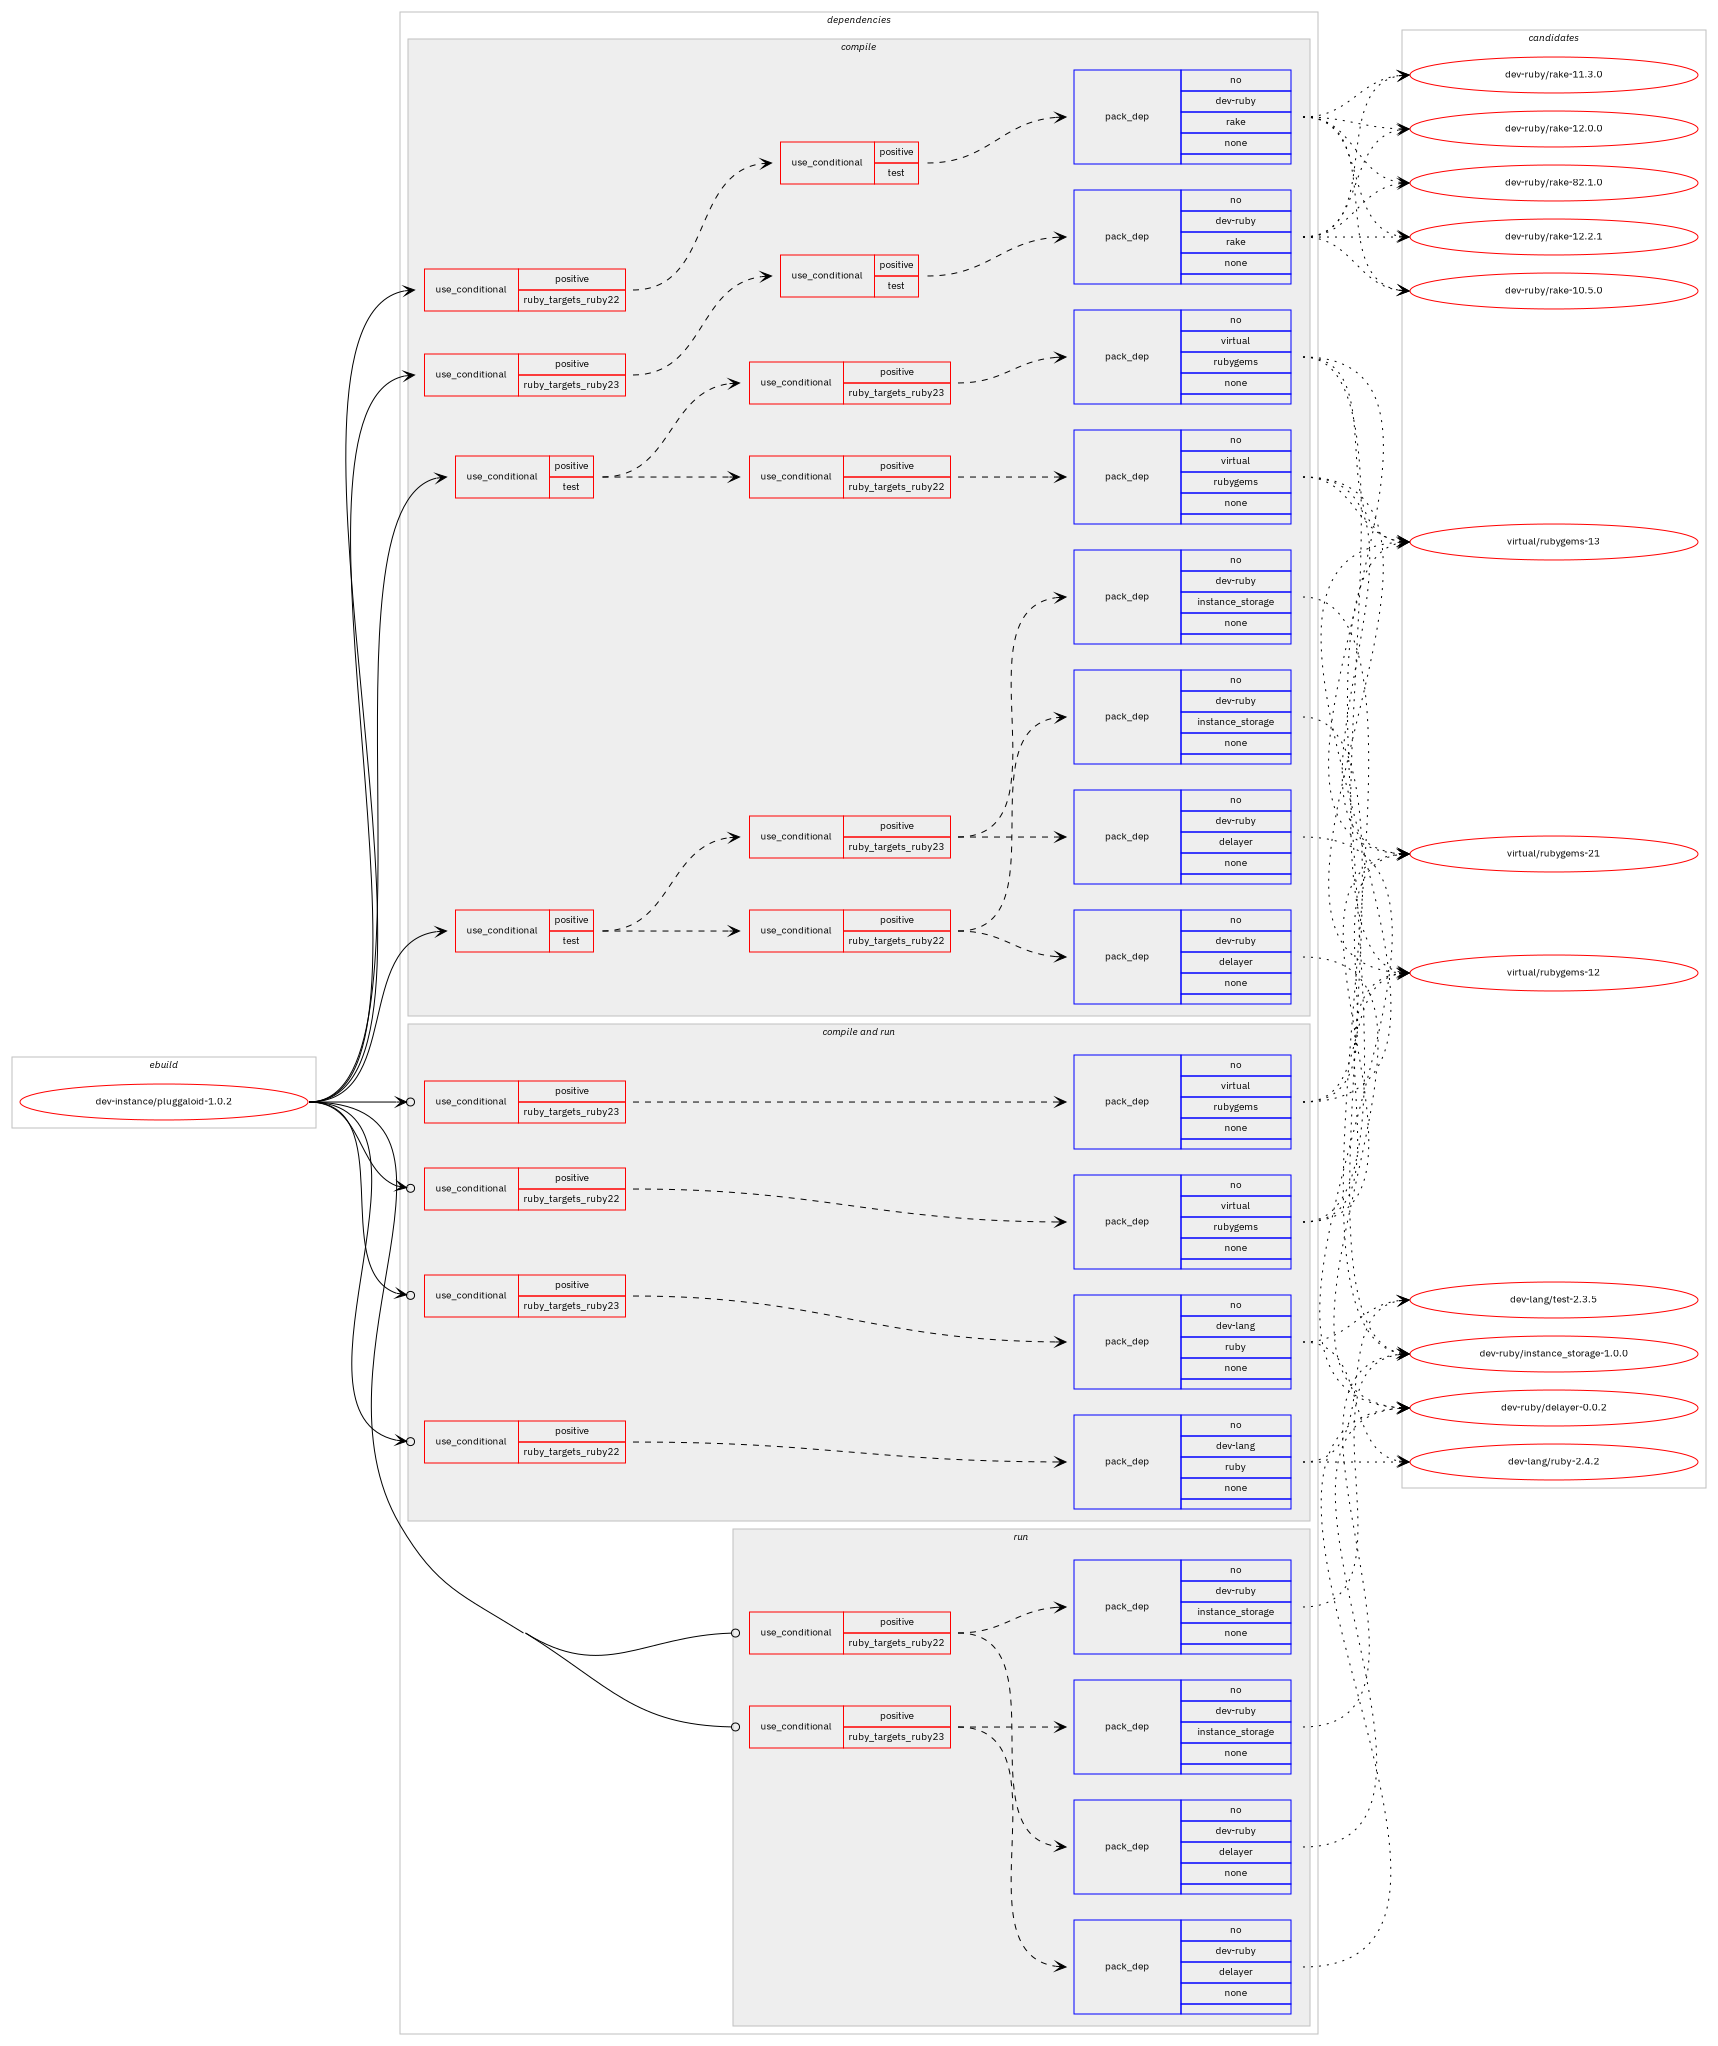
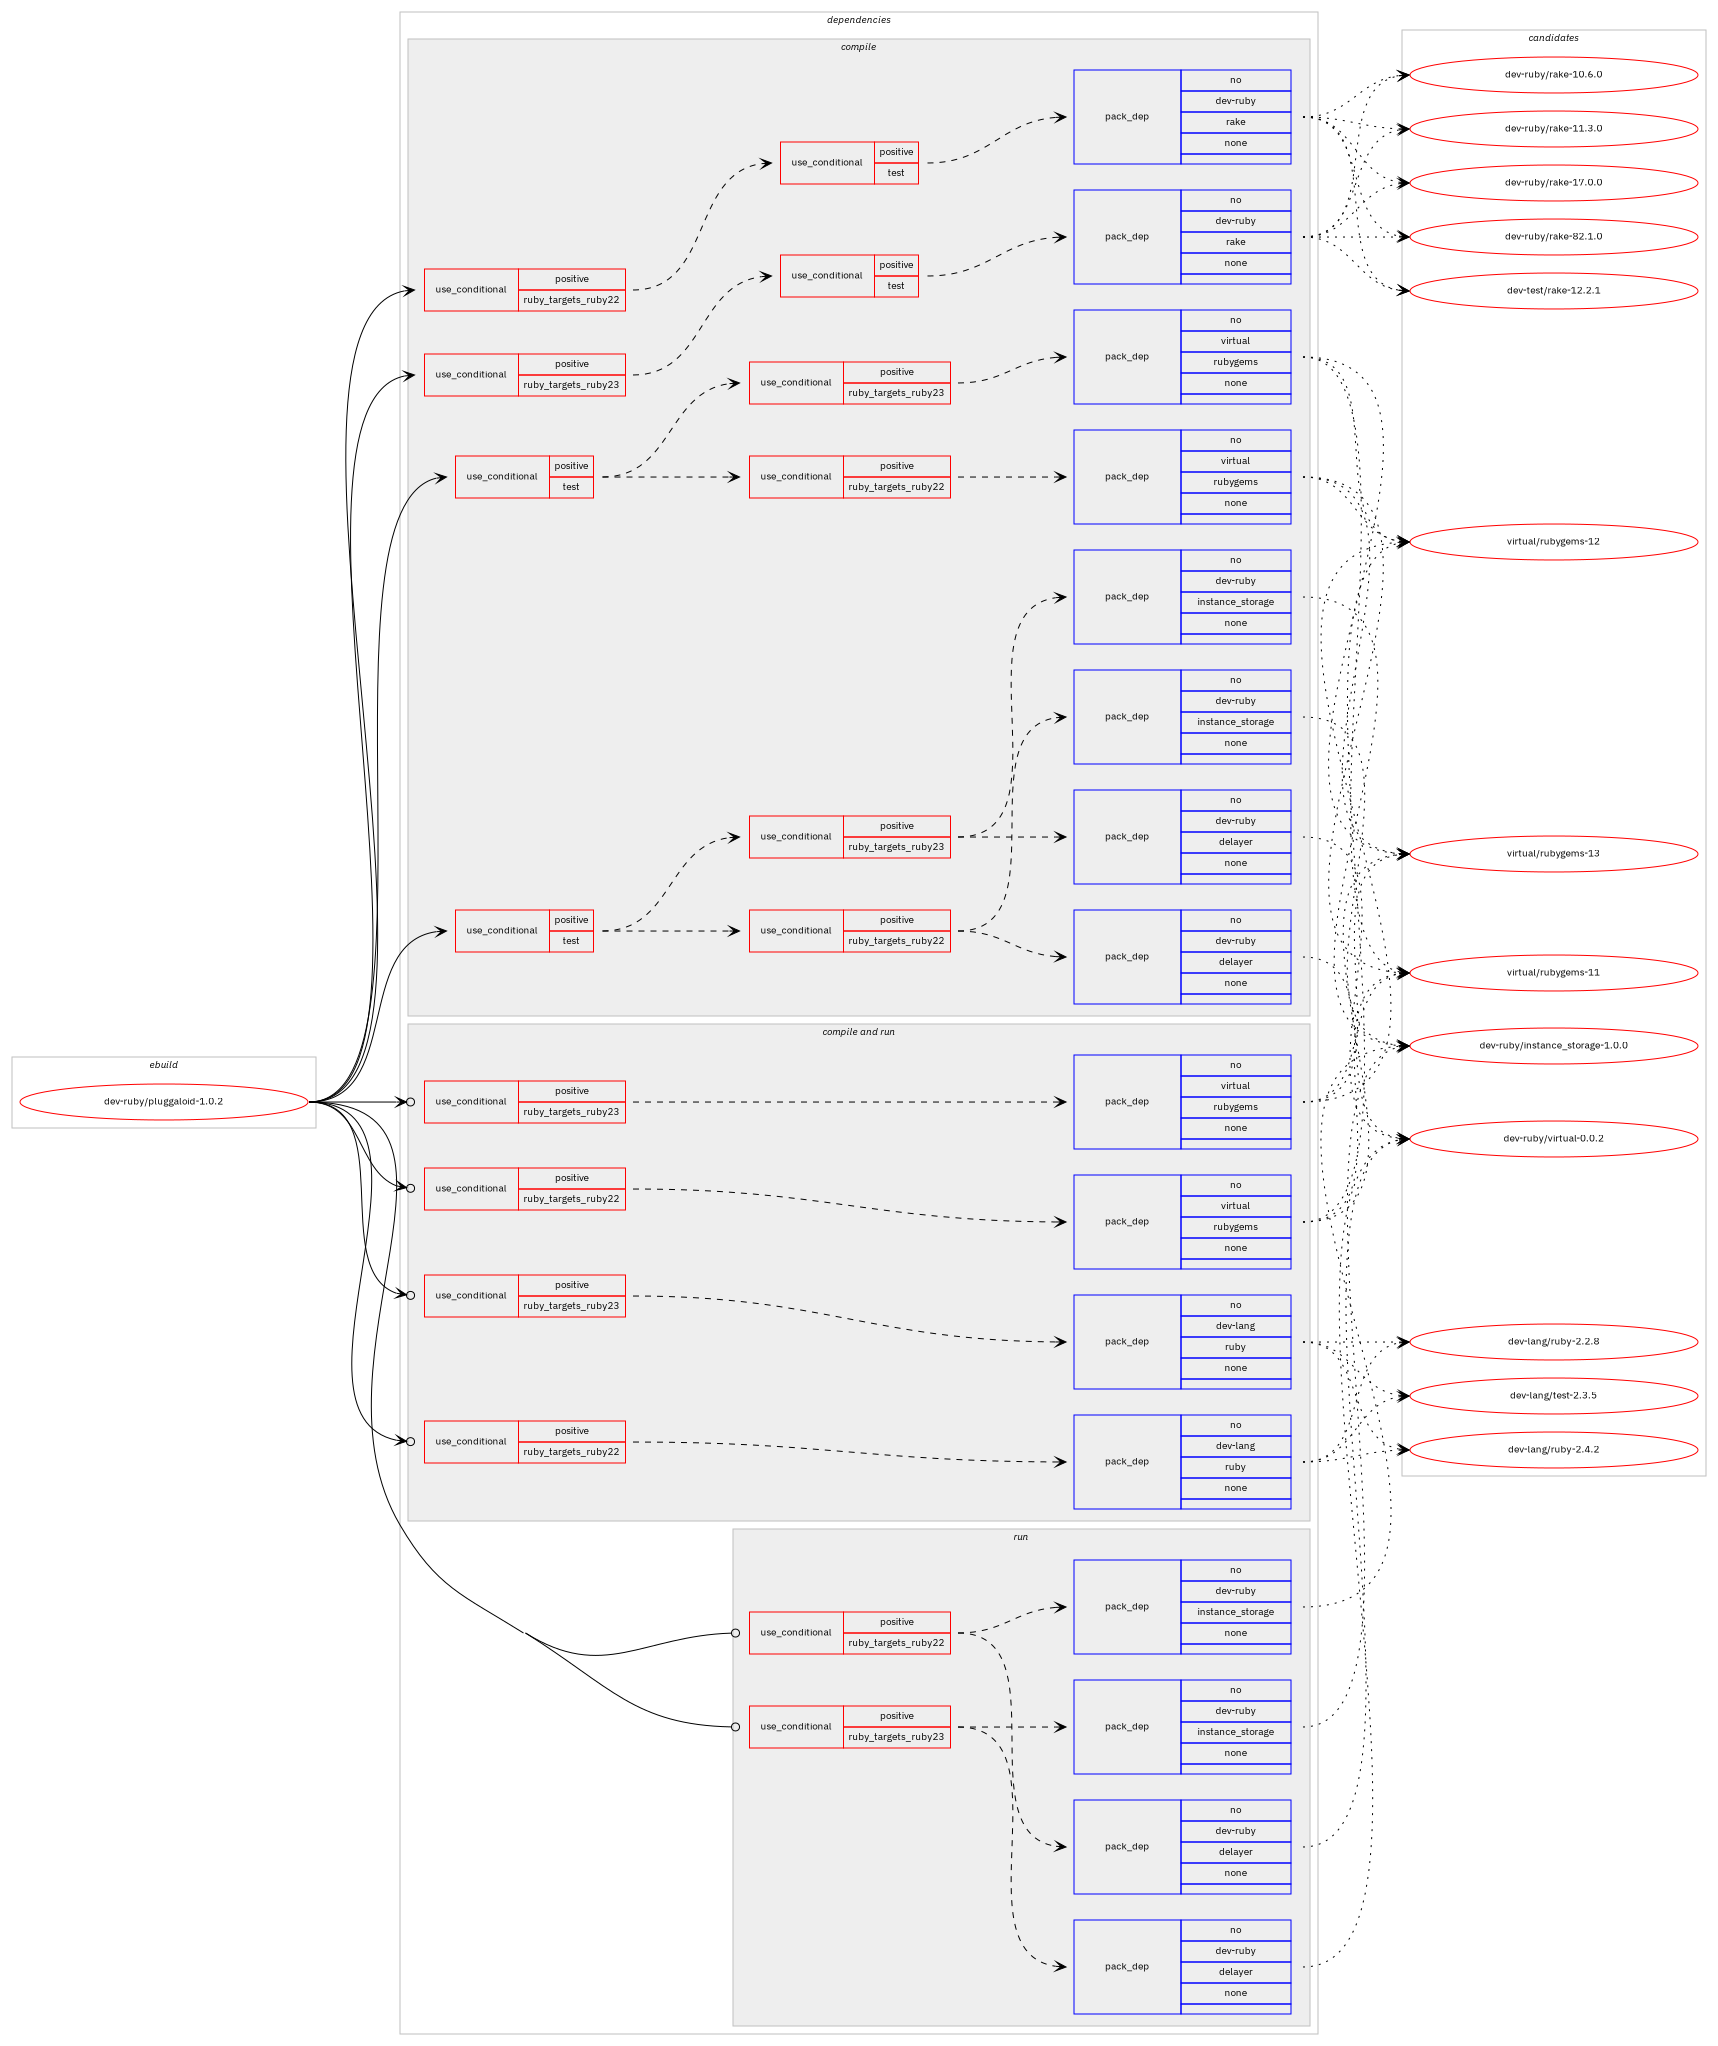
(1554, 129) -> (1554, 183)
(1554, 237) -> (1554, 291)
(1554, 291) -> (1554, 75)
(1554, 854) -> (1554, 973)
(164, 1102) -> (164, 1102)
none -> (1554, 1342)
(1554, 1408) -> (1554, 1139)
